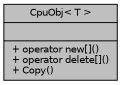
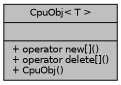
(33, 71) -> (38, 71)
